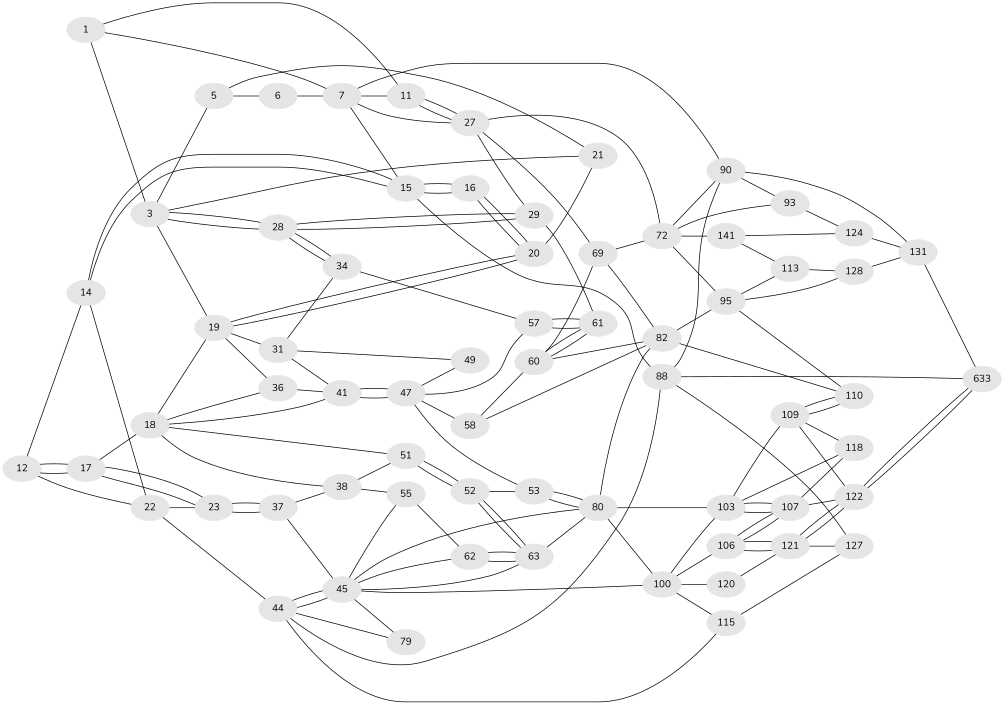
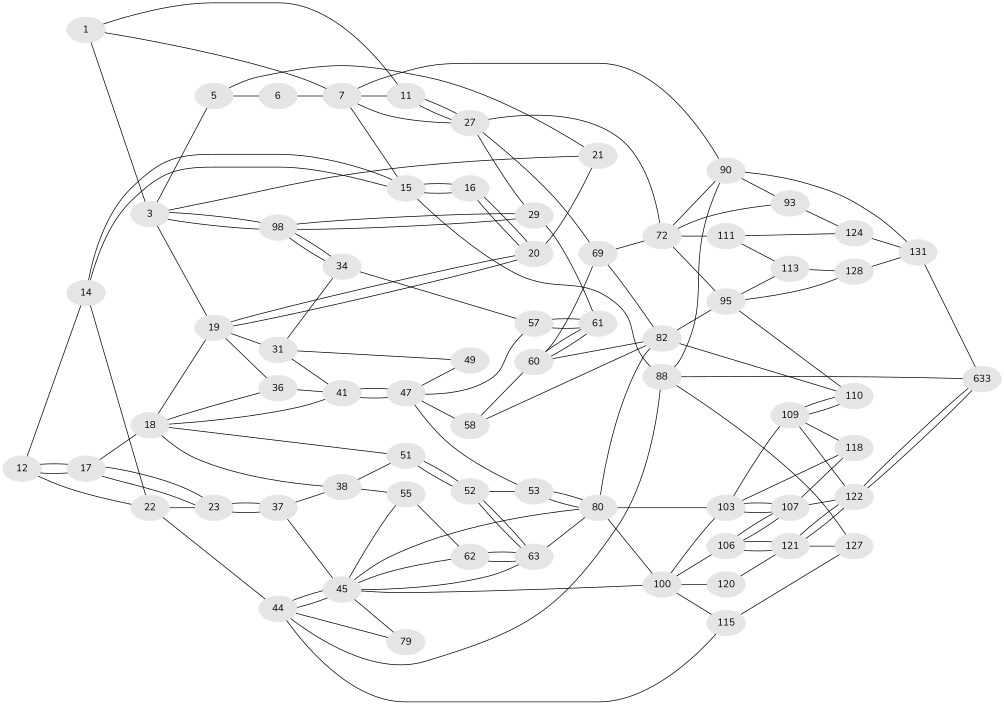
(278, 228) -> (278, 228)
(726, 236) -> (726, 236)
